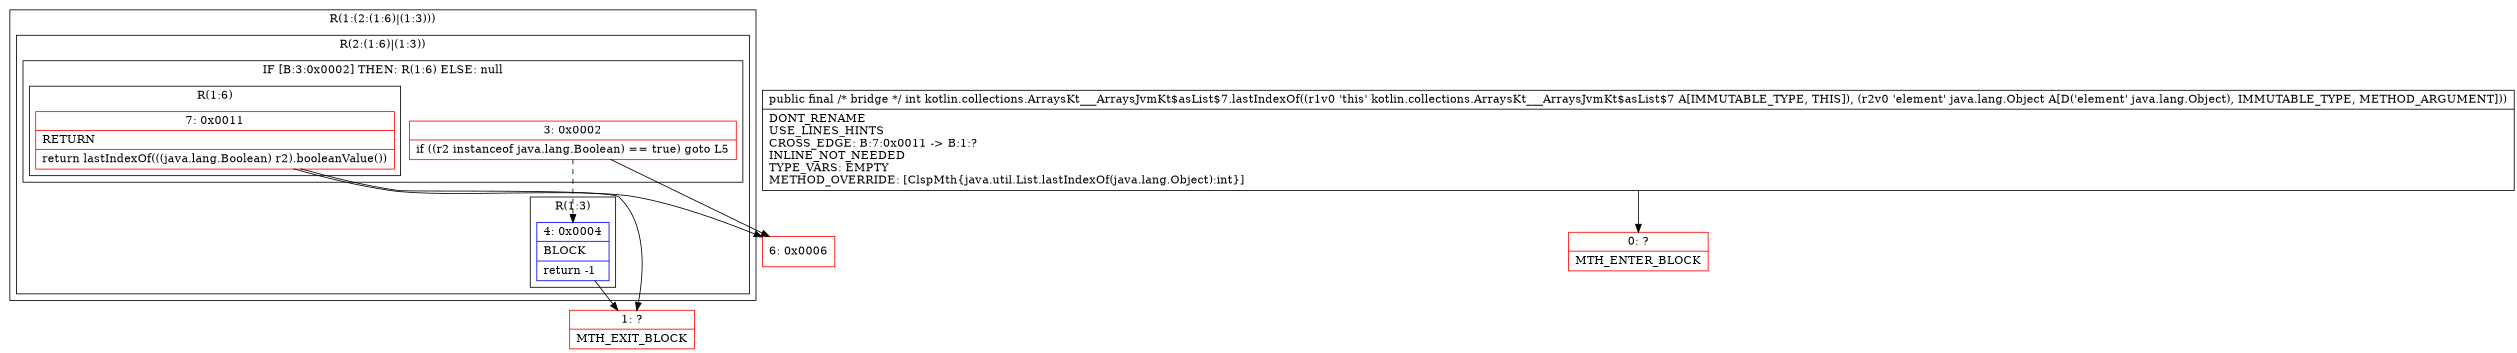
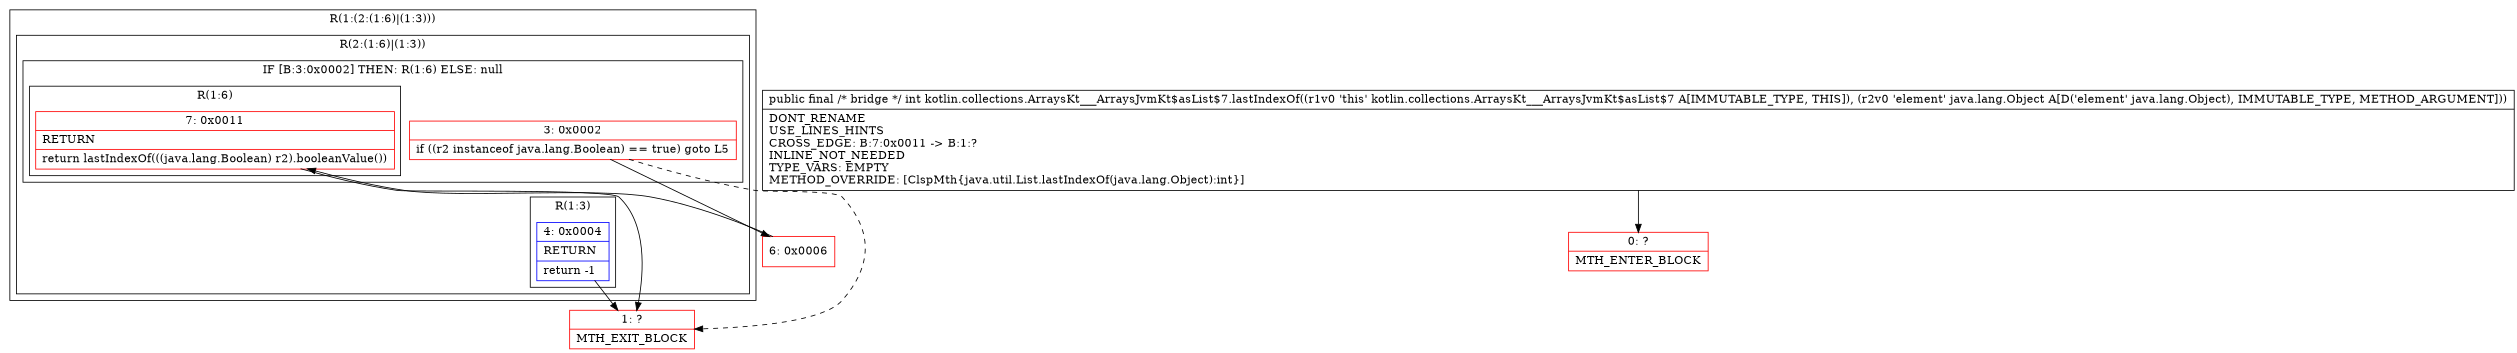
(573, 177) -> (855, 214)
(631, 196) -> (628, 194)
(565, 251) -> (570, 251)
